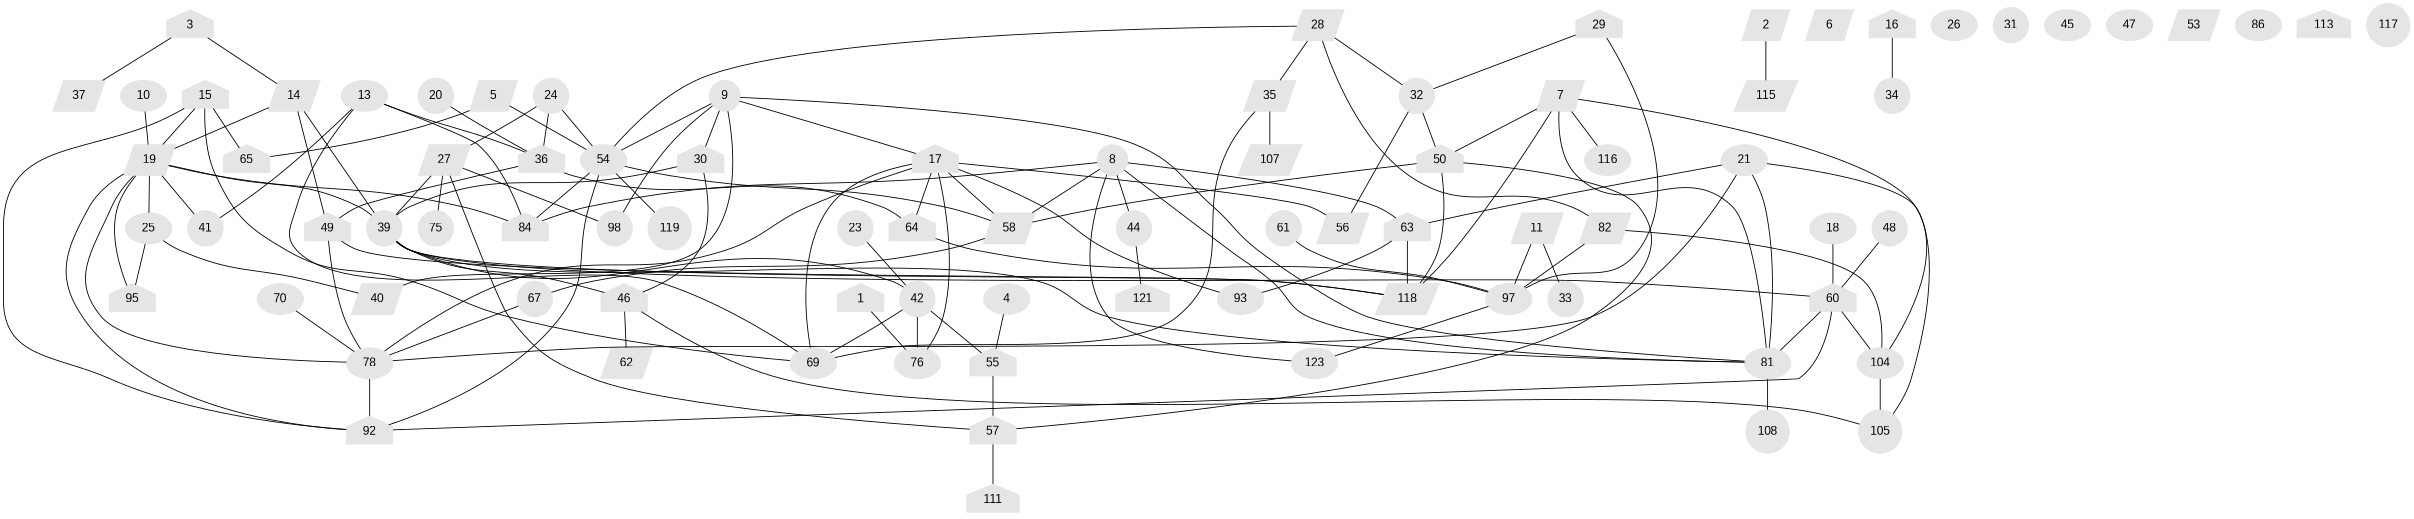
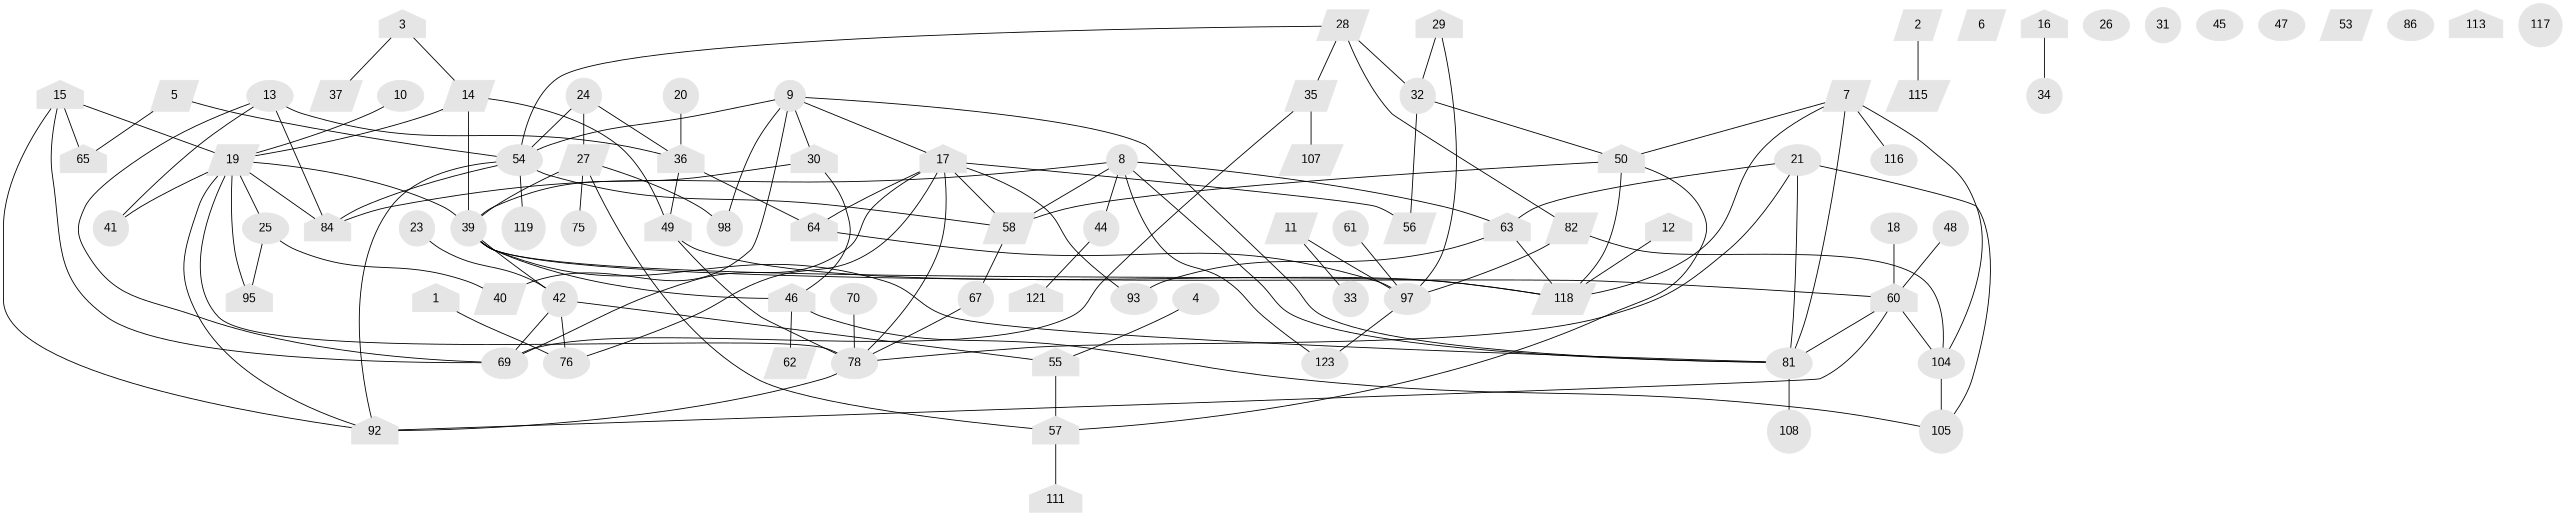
none -> (1669, 228)
